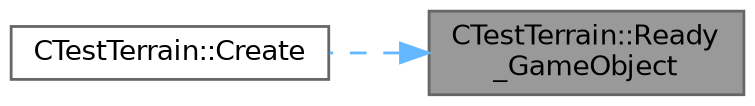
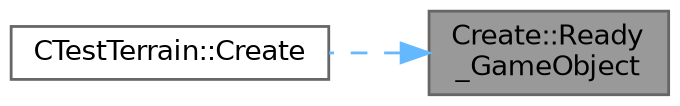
(586, 53) -> (549, 53)
